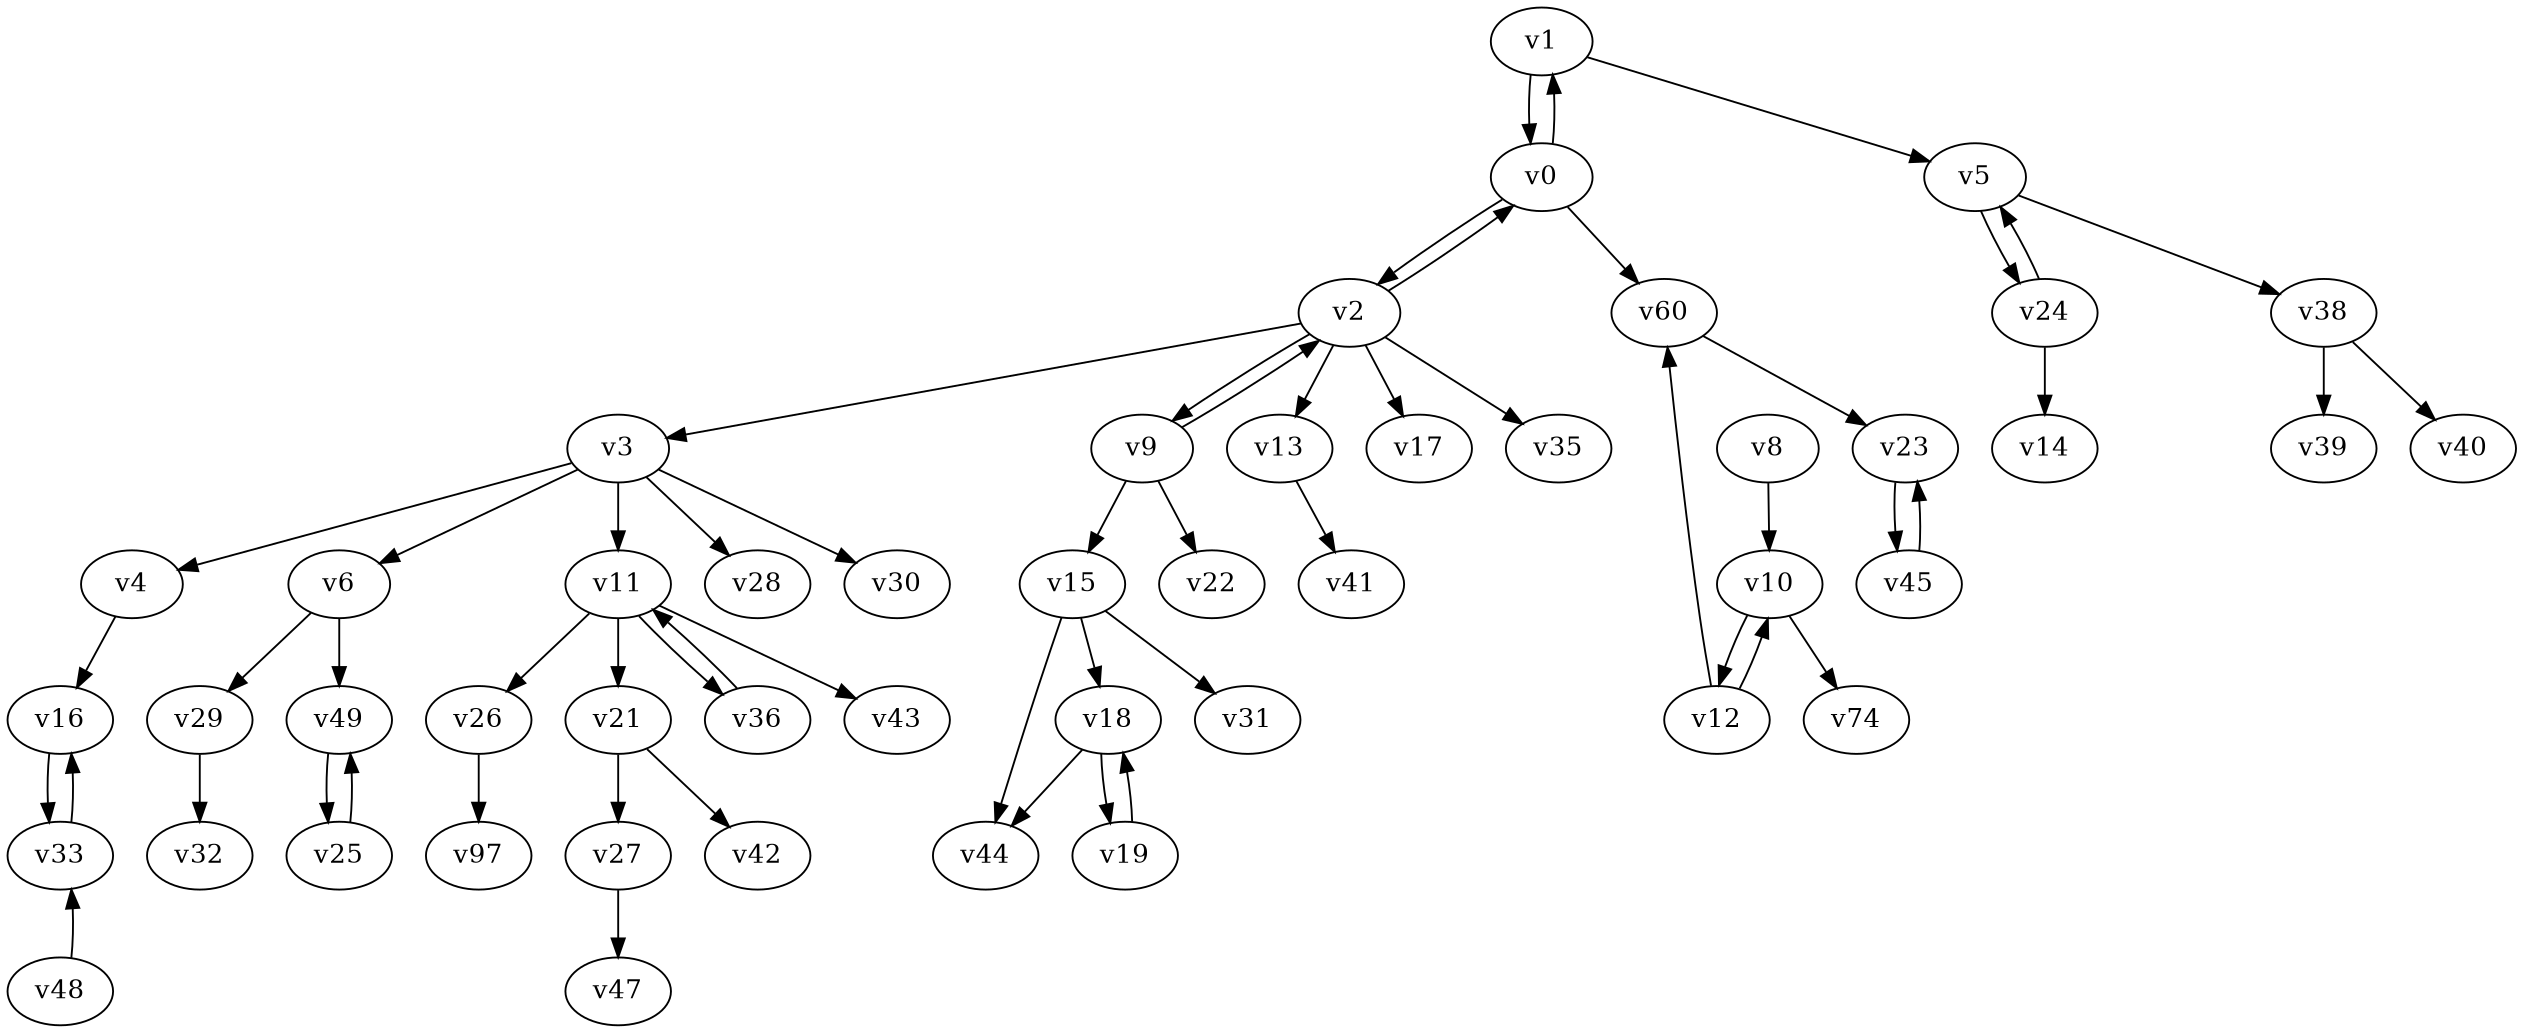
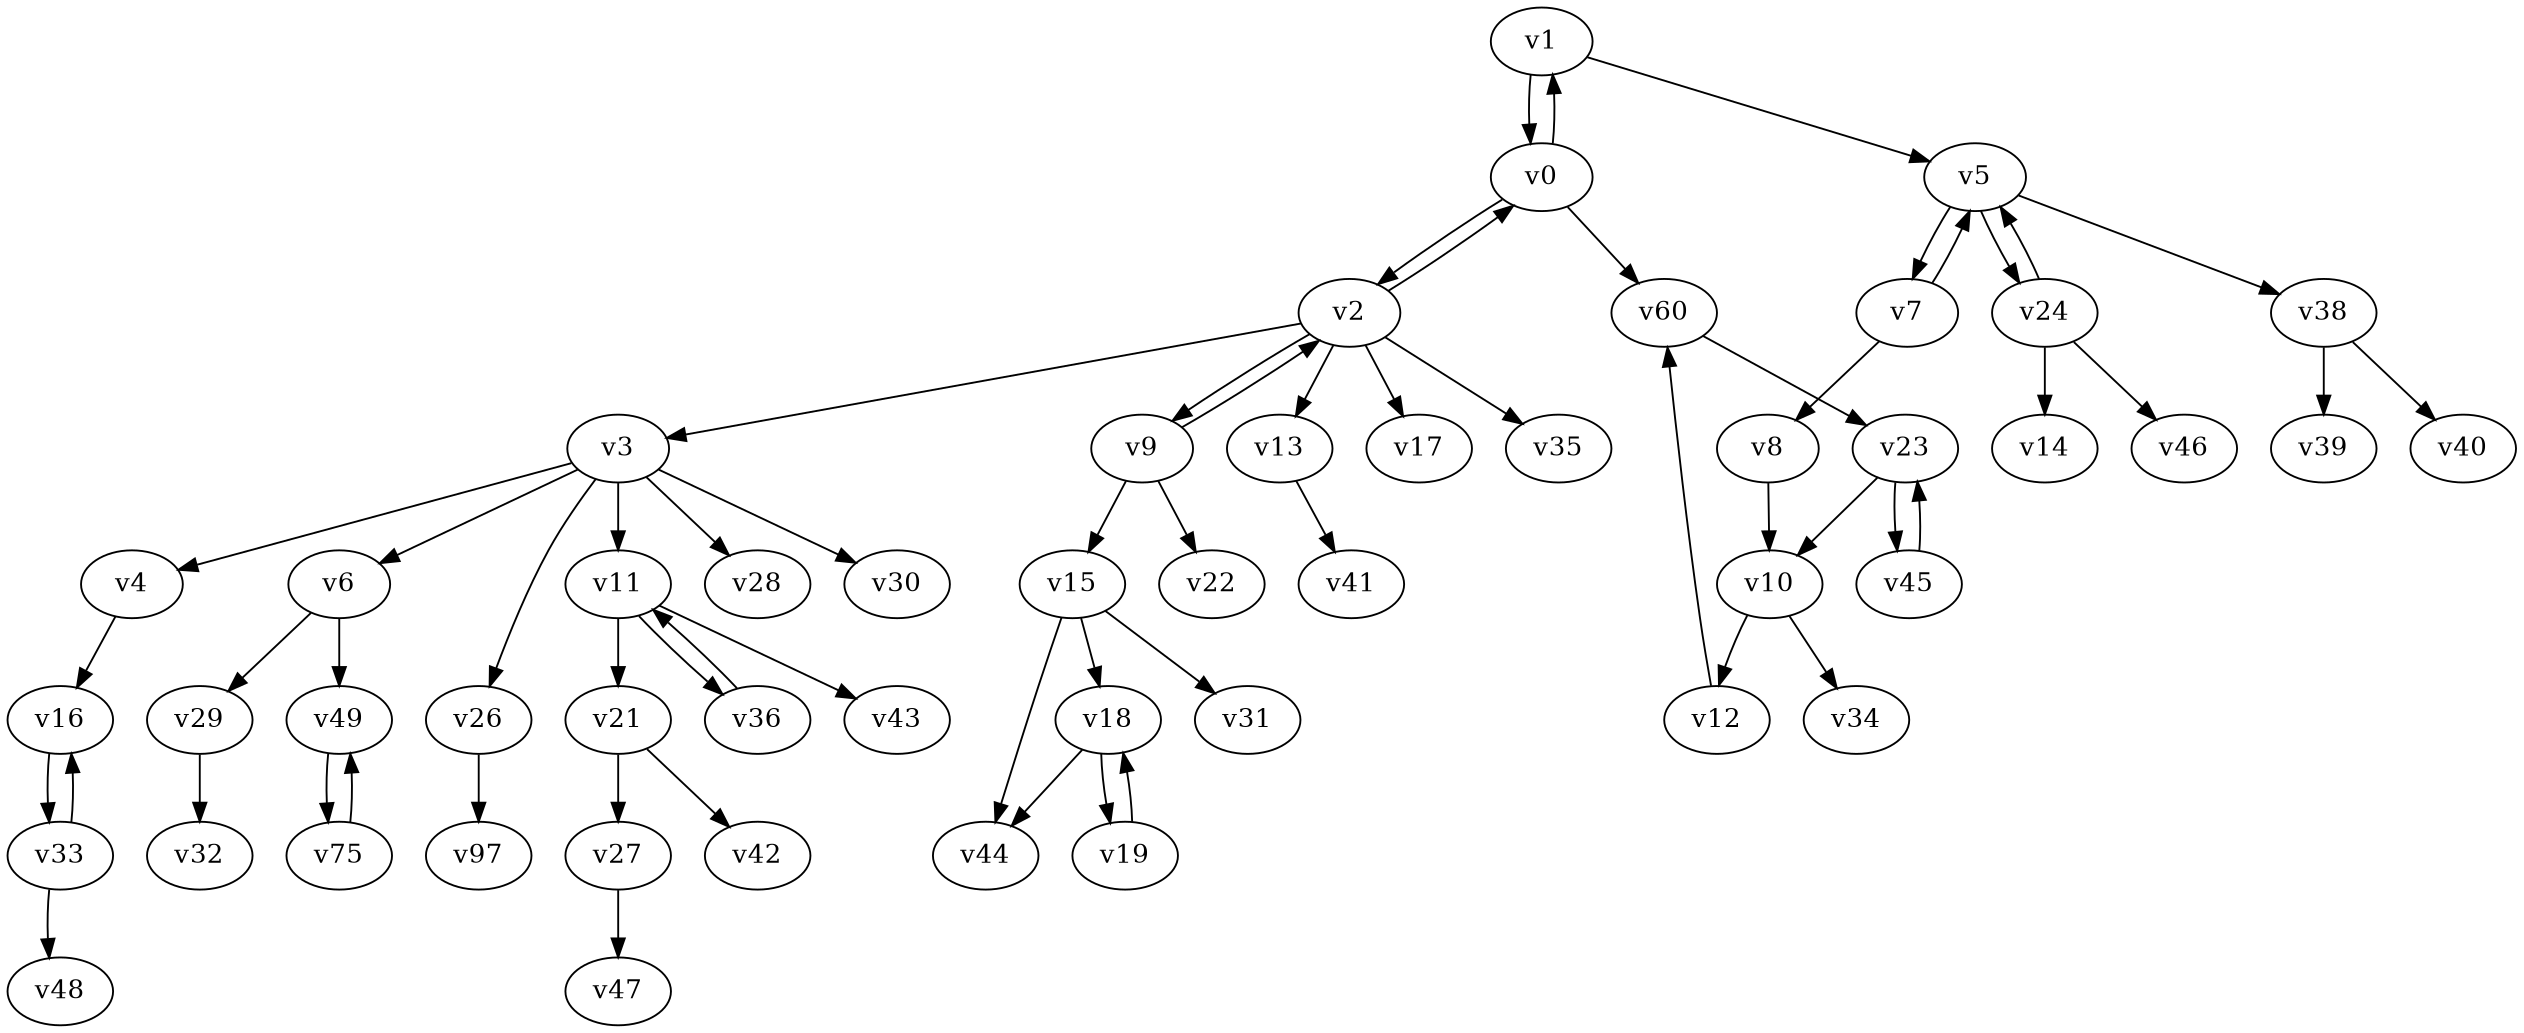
none -> (1907, 313)
none -> (2184, 449)
(555, 646) -> (538, 570)
(1752, 663) -> (1845, 510)
(1856, 720) -> (1856, 720)
(339, 856) -> (339, 856)
(73, 933) -> (48, 914)
